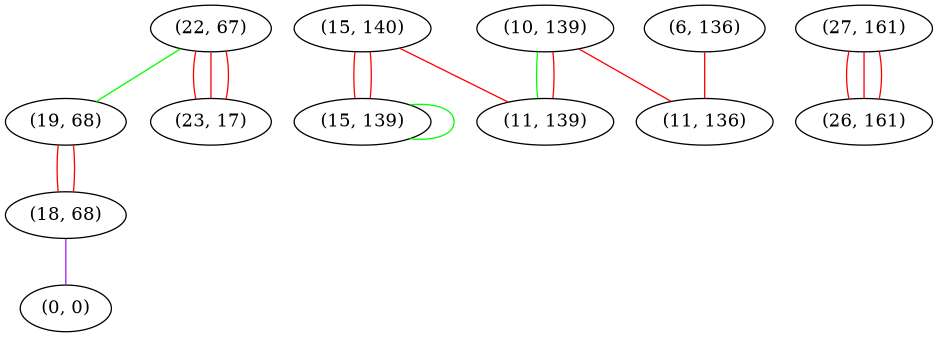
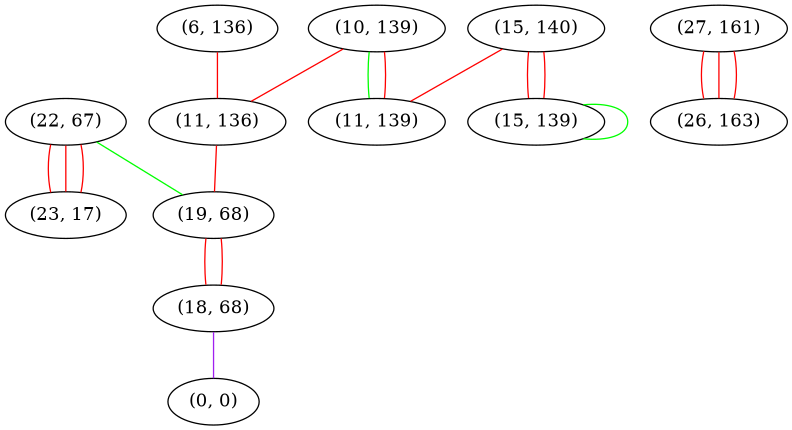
(864, 122) -> (719, 122)
none -> (215, 169)
